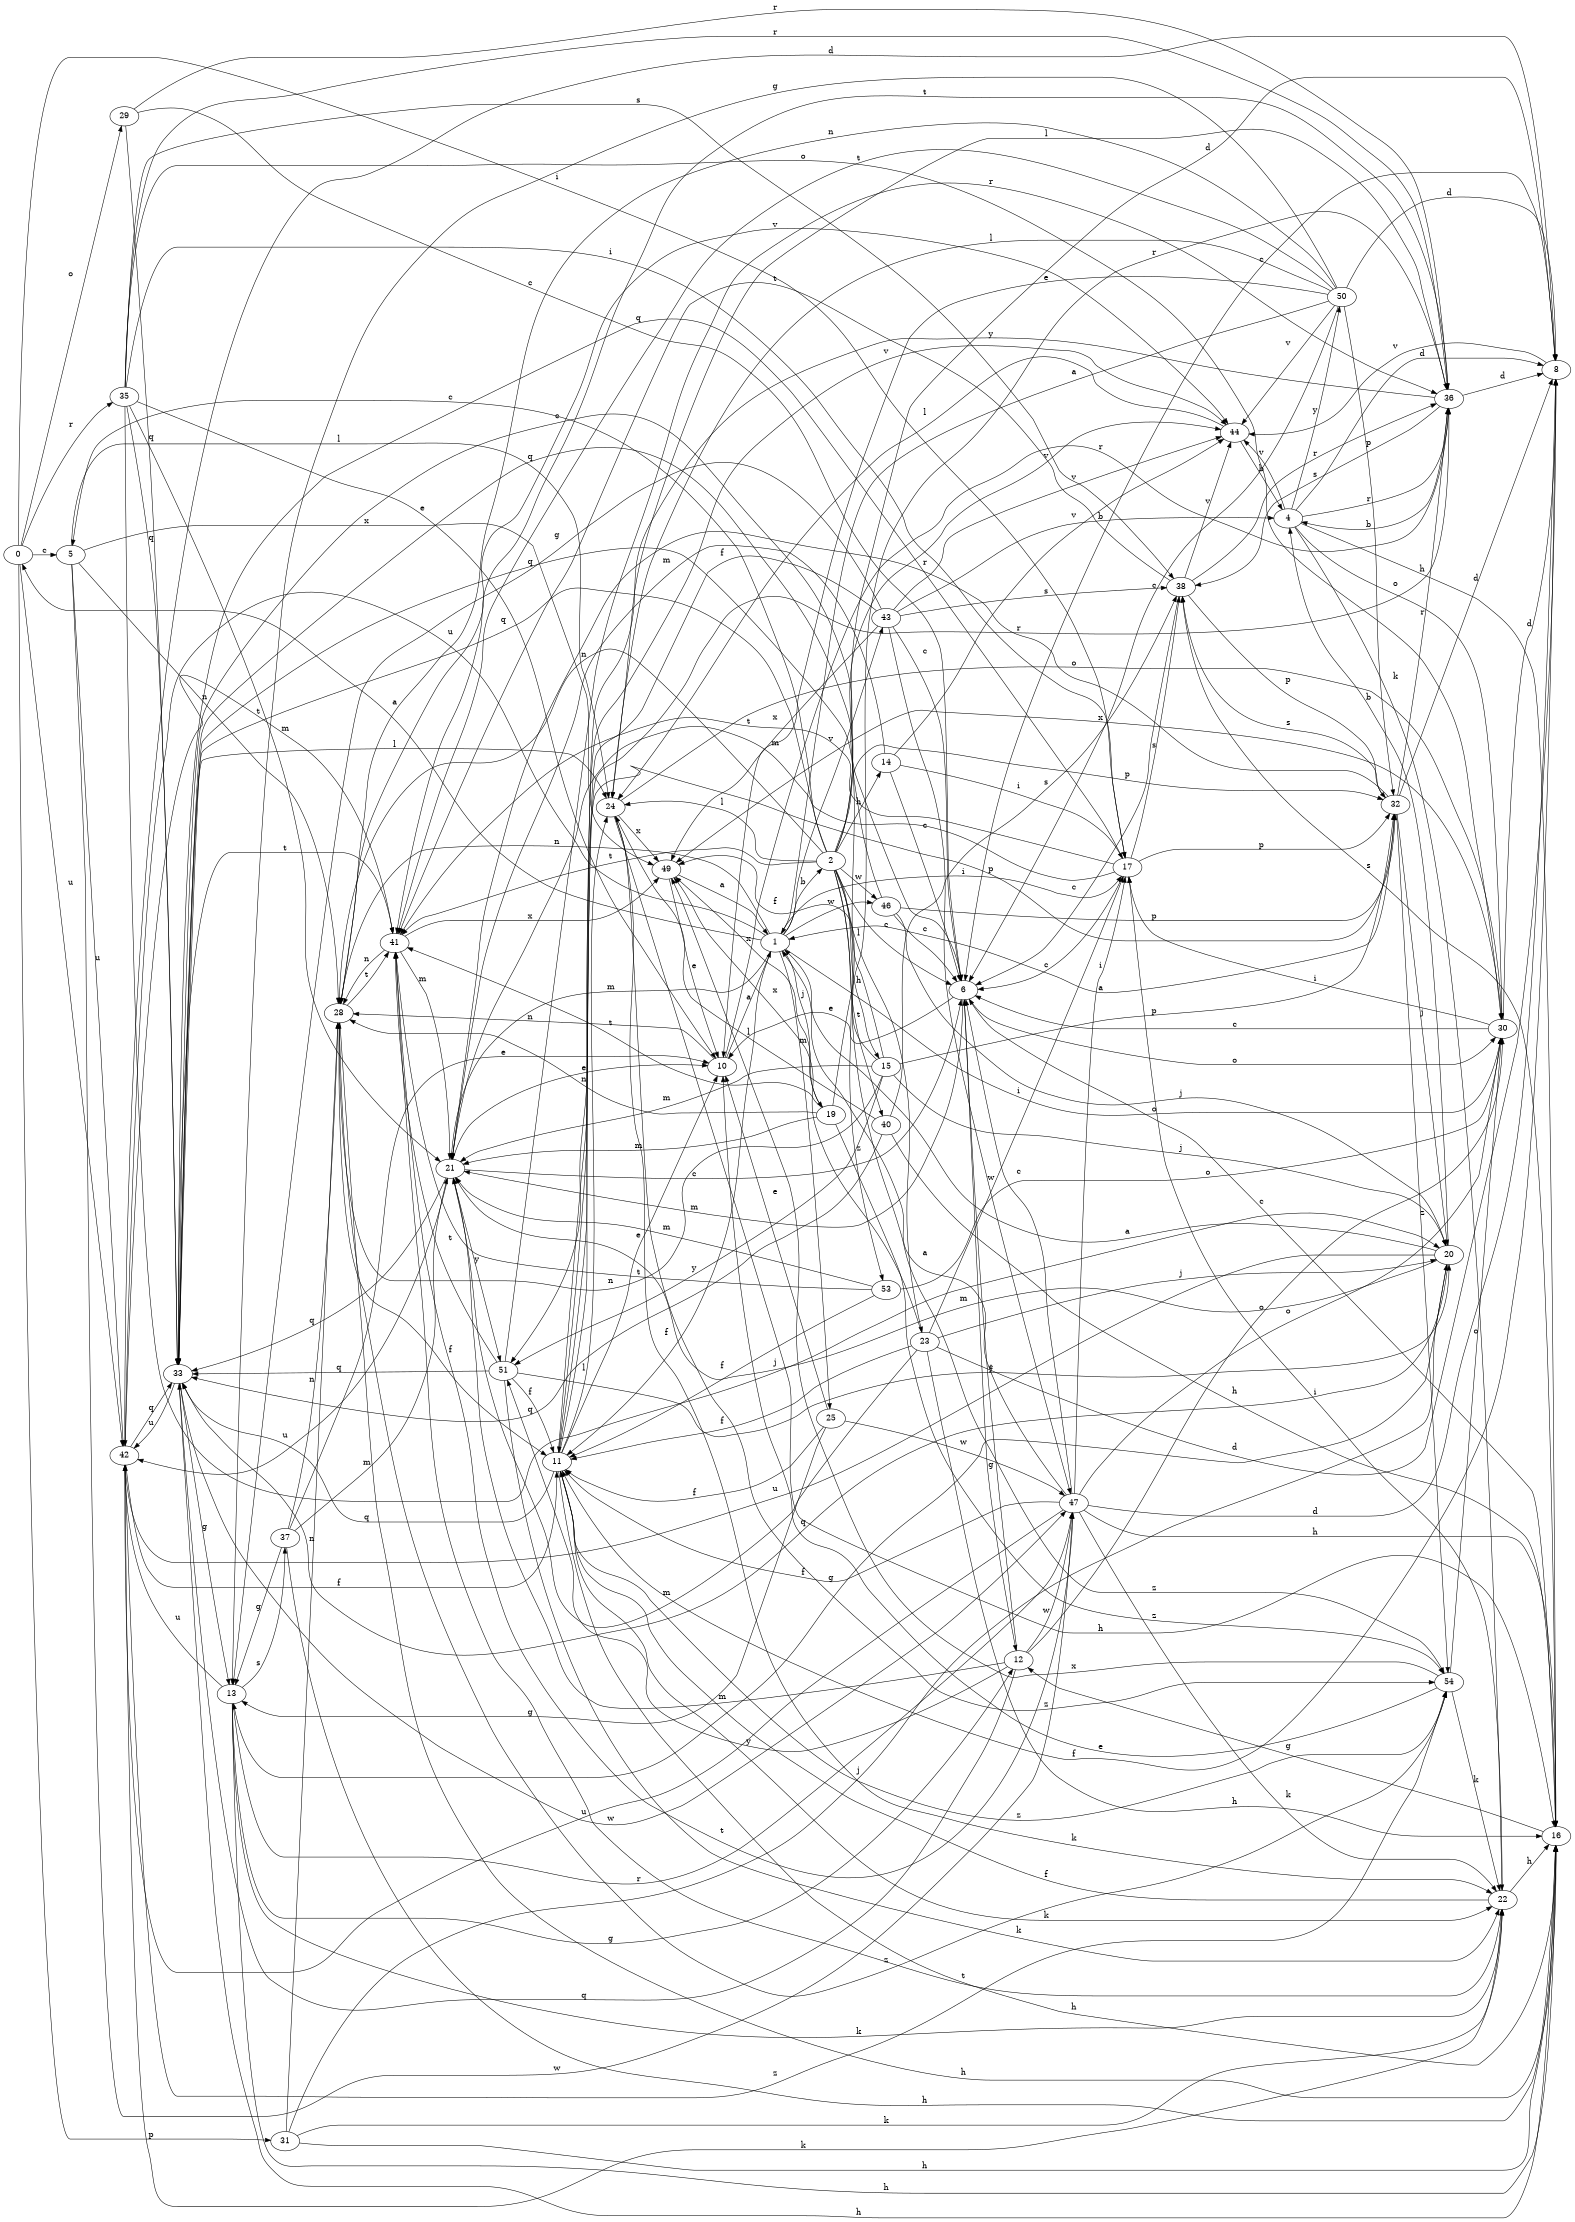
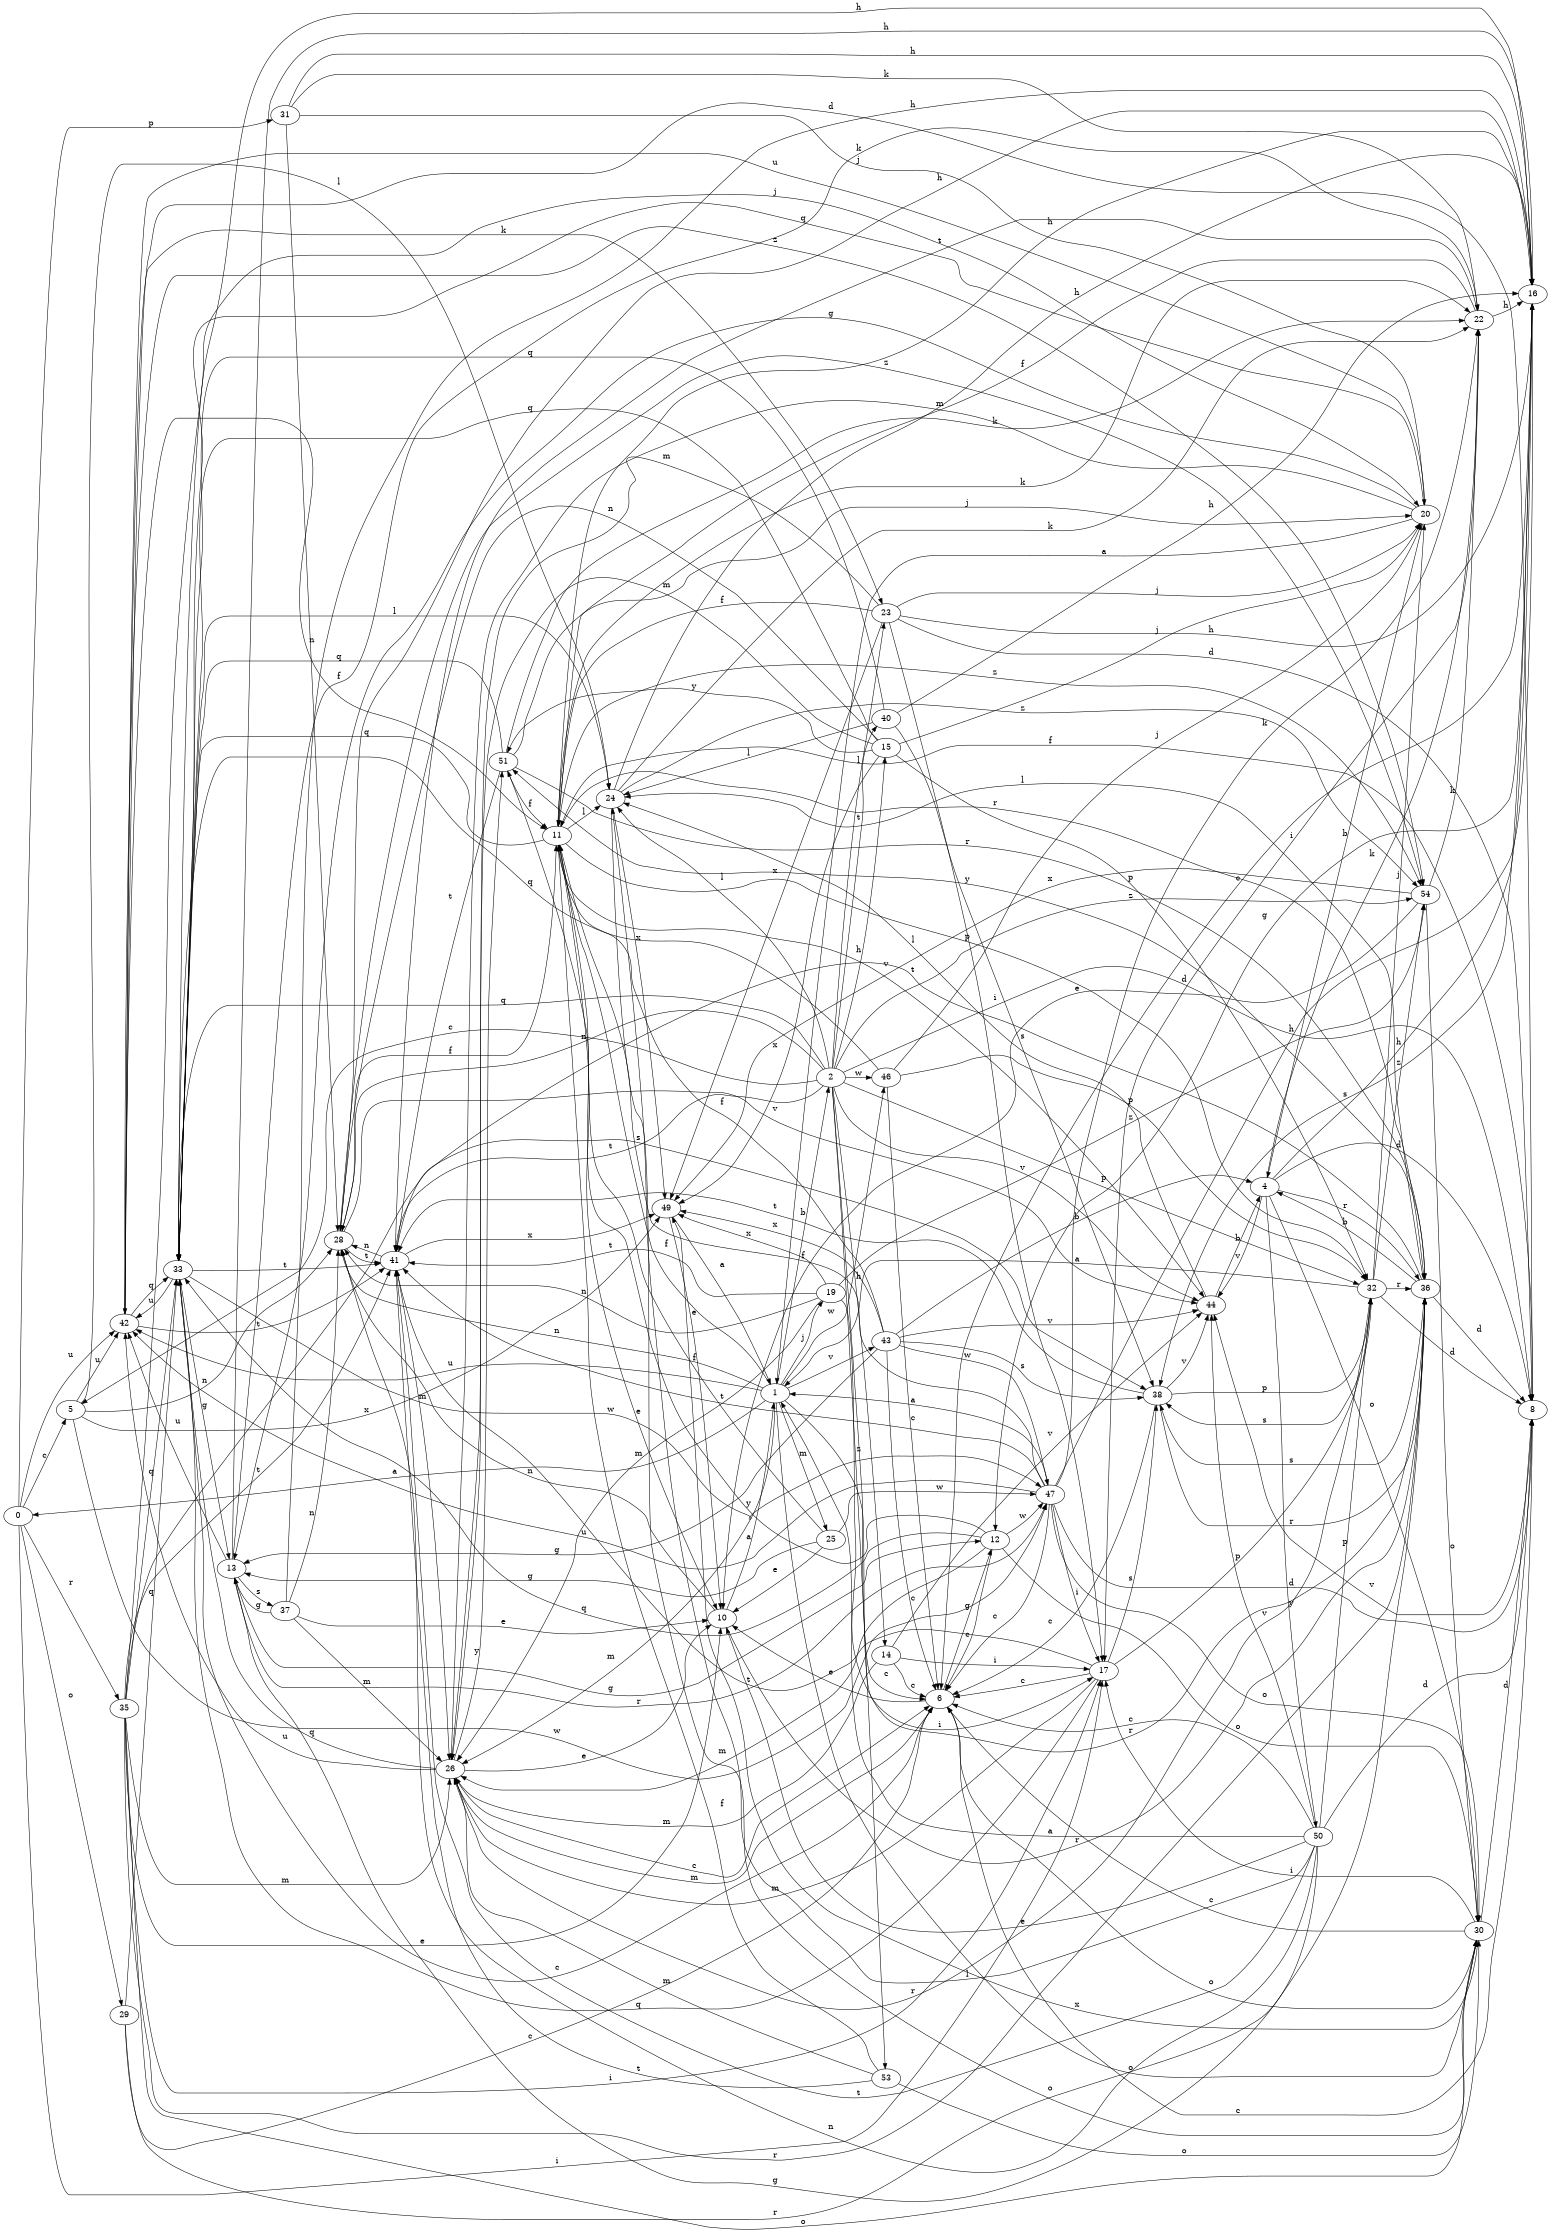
(775, 902) -> (775, 1045)
(450, 1169) -> (450, 1769)
none -> (257, 1478)
(523, 2201) -> (179, 242)
